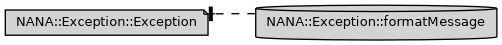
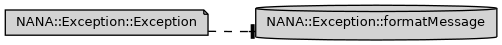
(235, 14) -> (228, 32)
